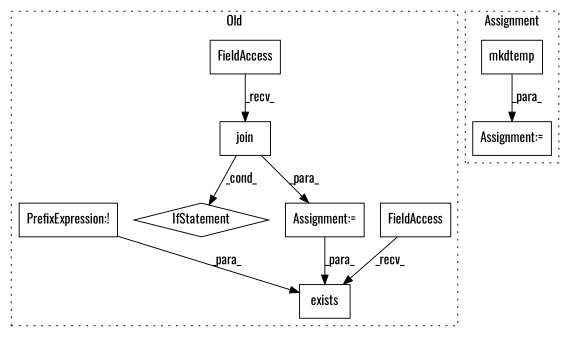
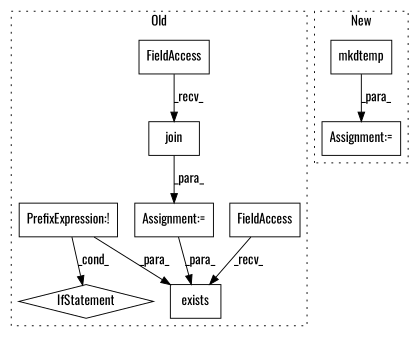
(512, 22) -> (361, 22)
(225, 176) -> (76, 256)
